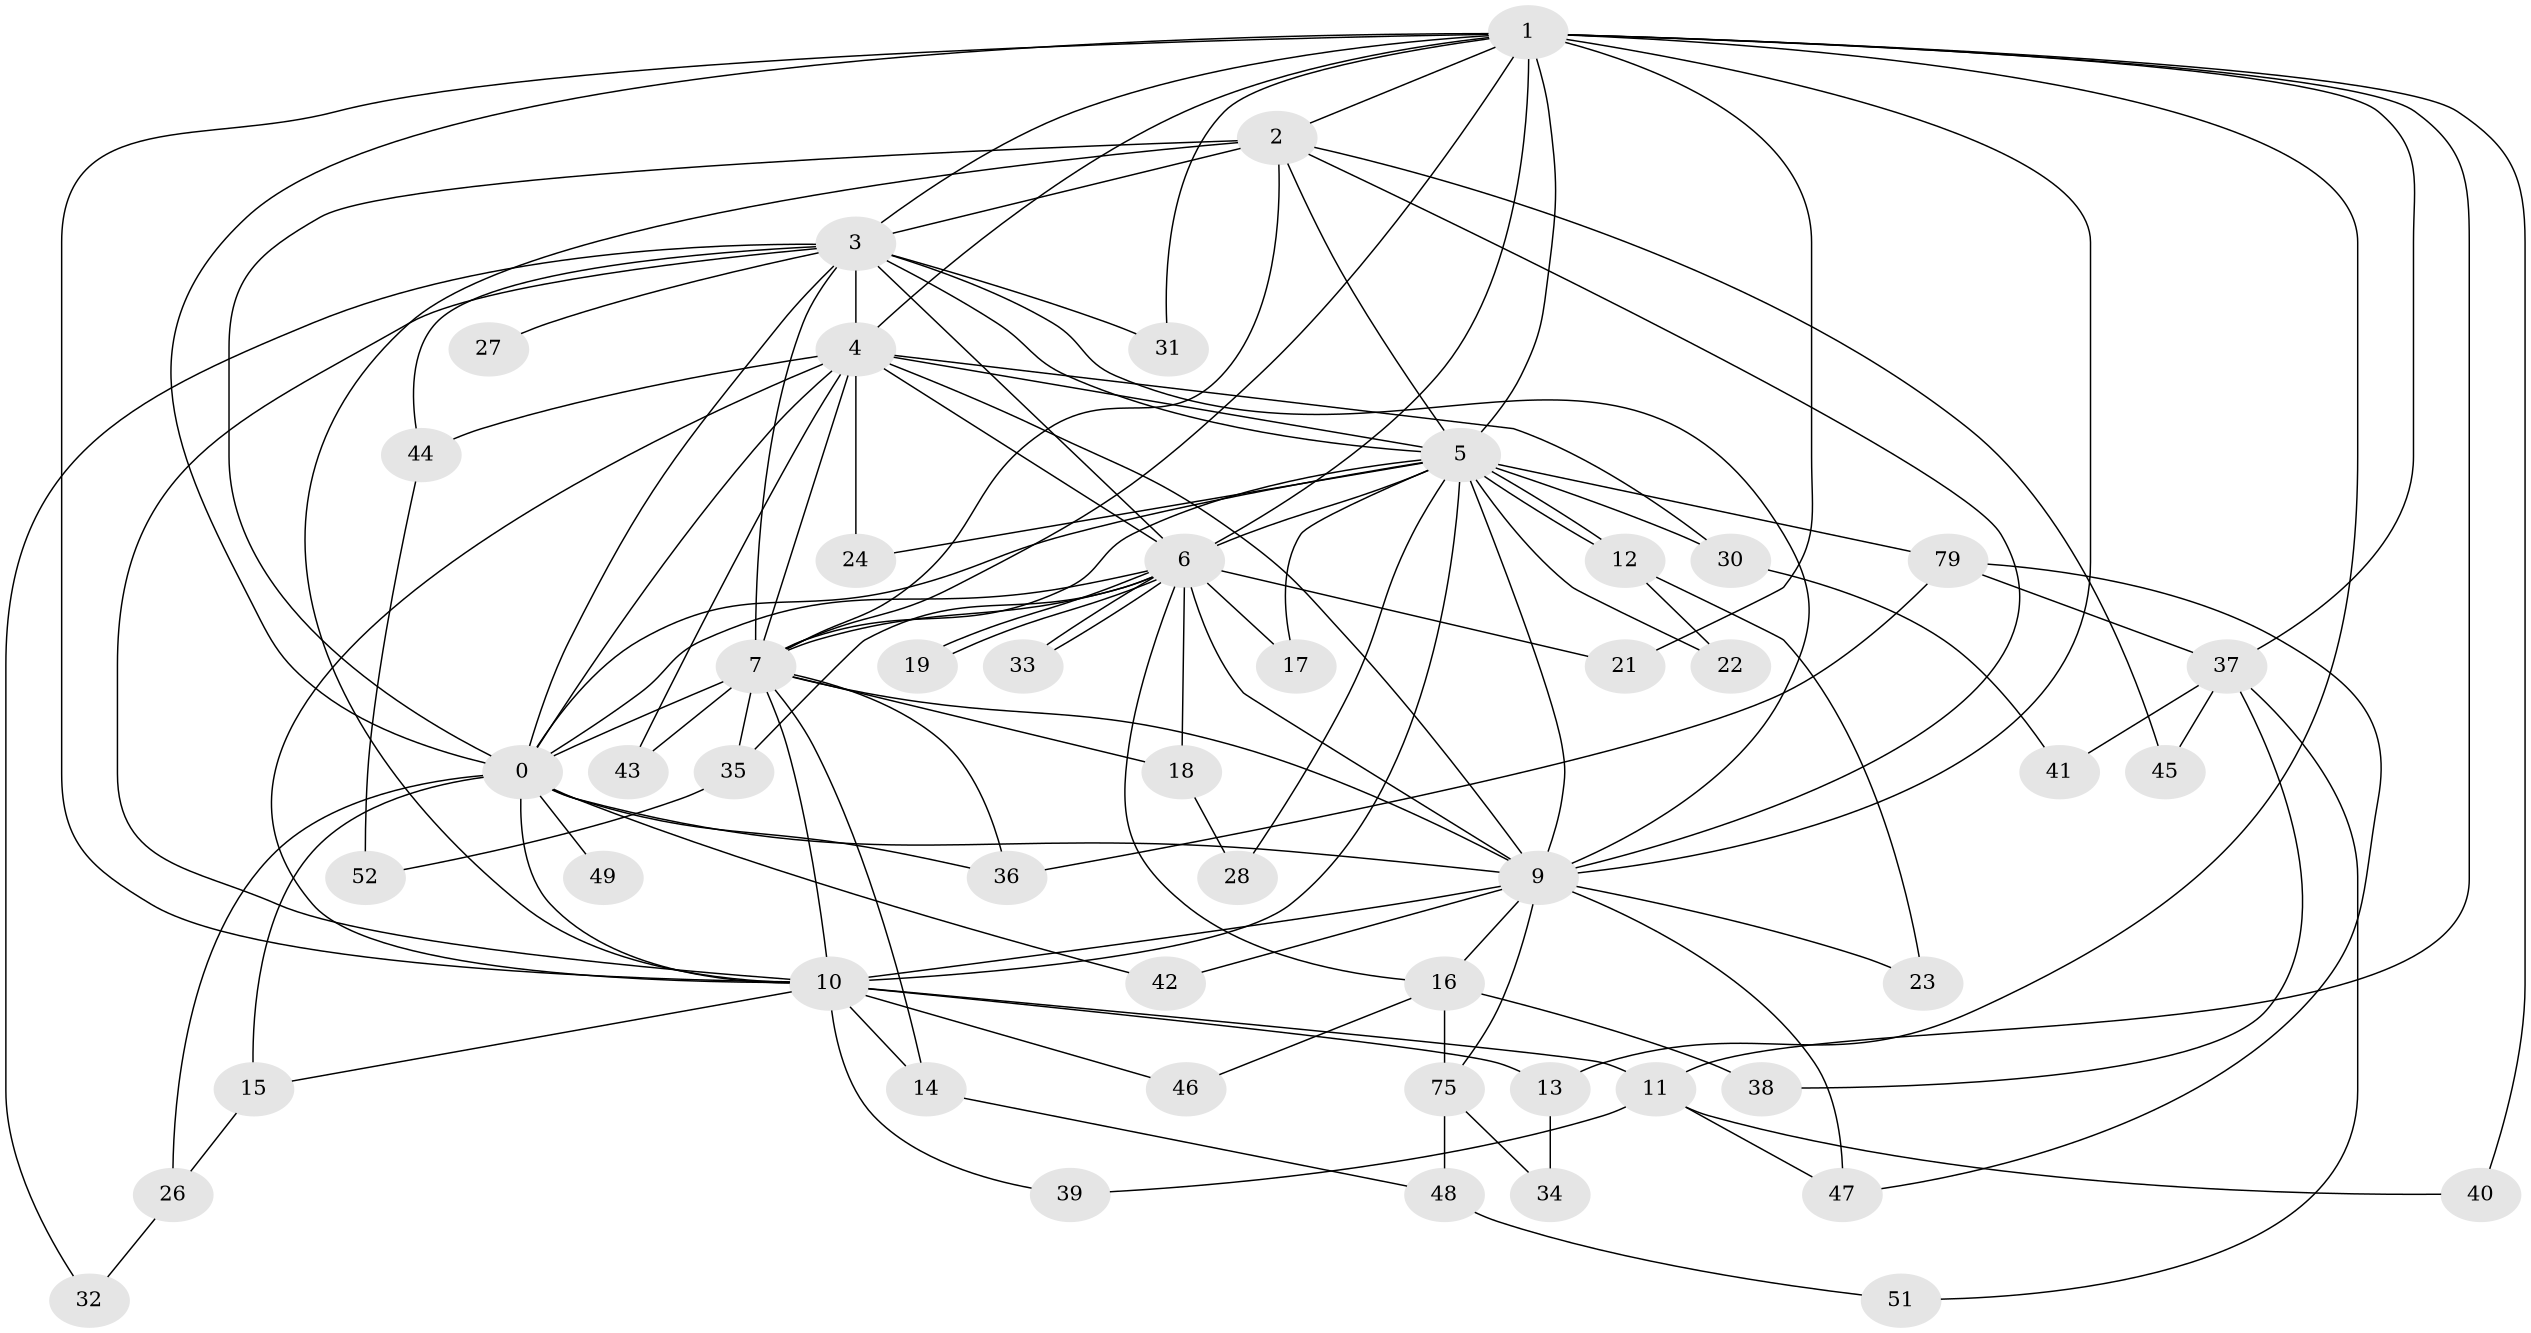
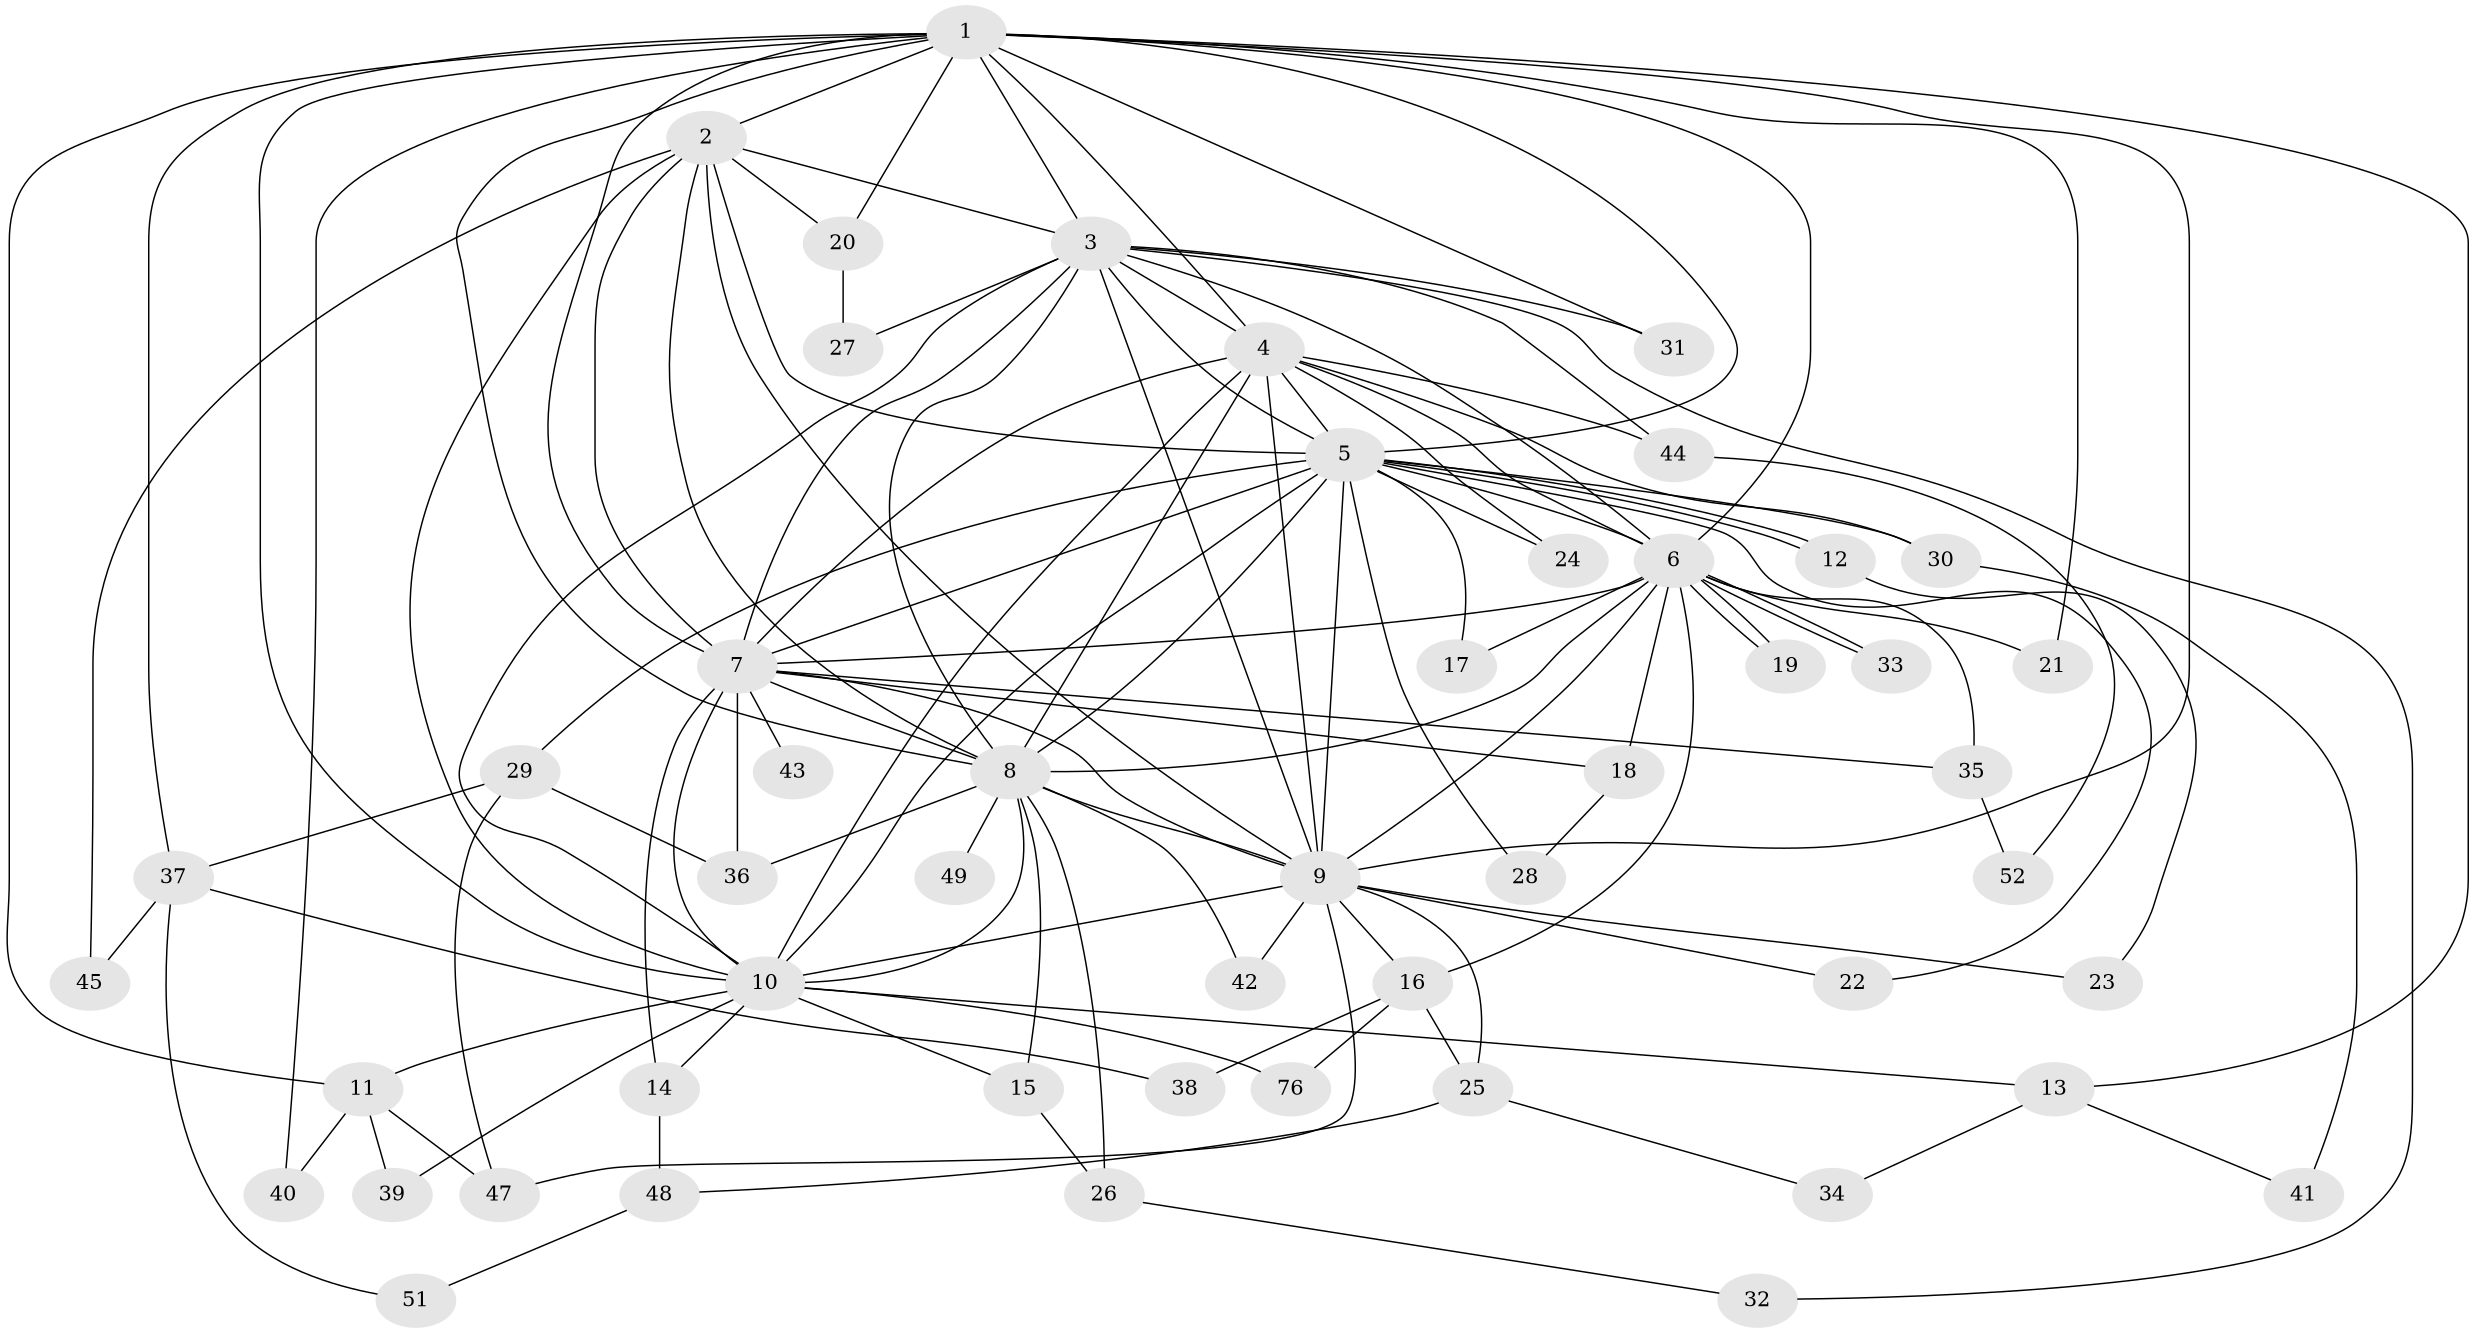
none -> (843, 244)
(736, 558) -> none
(1948, 561) -> (520, 772)
(1678, 614) -> (1586, 931)
(2141, 721) -> (2179, 1142)
(523, 772) -> (1010, 772)
(1186, 1089) -> (1291, 1089)
(1445, 1089) -> (1473, 1089)
